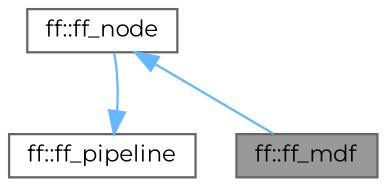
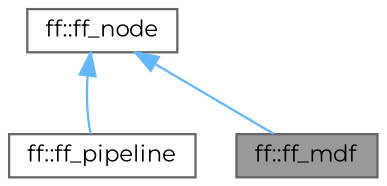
(117, 82) -> (87, 105)
